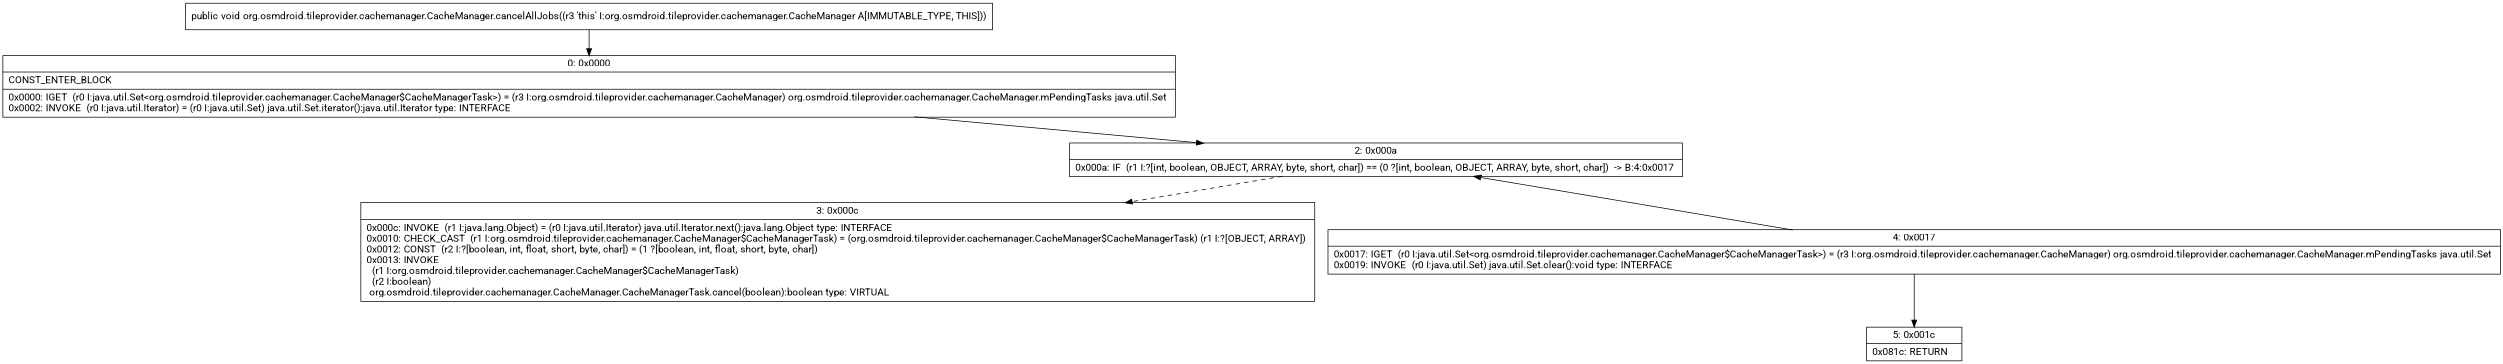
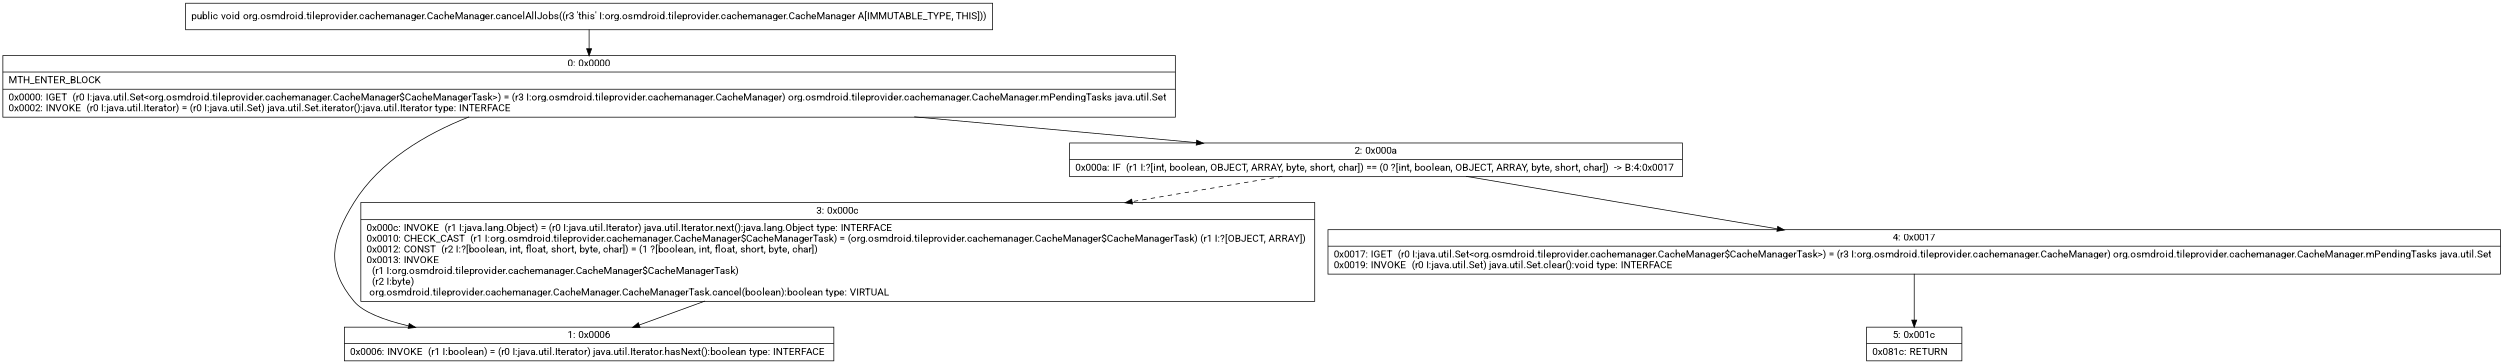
(61, 80) -> (55, 80)
(1637, 204) -> (1621, 203)
(399, 282) -> (391, 282)
none -> (589, 344)
